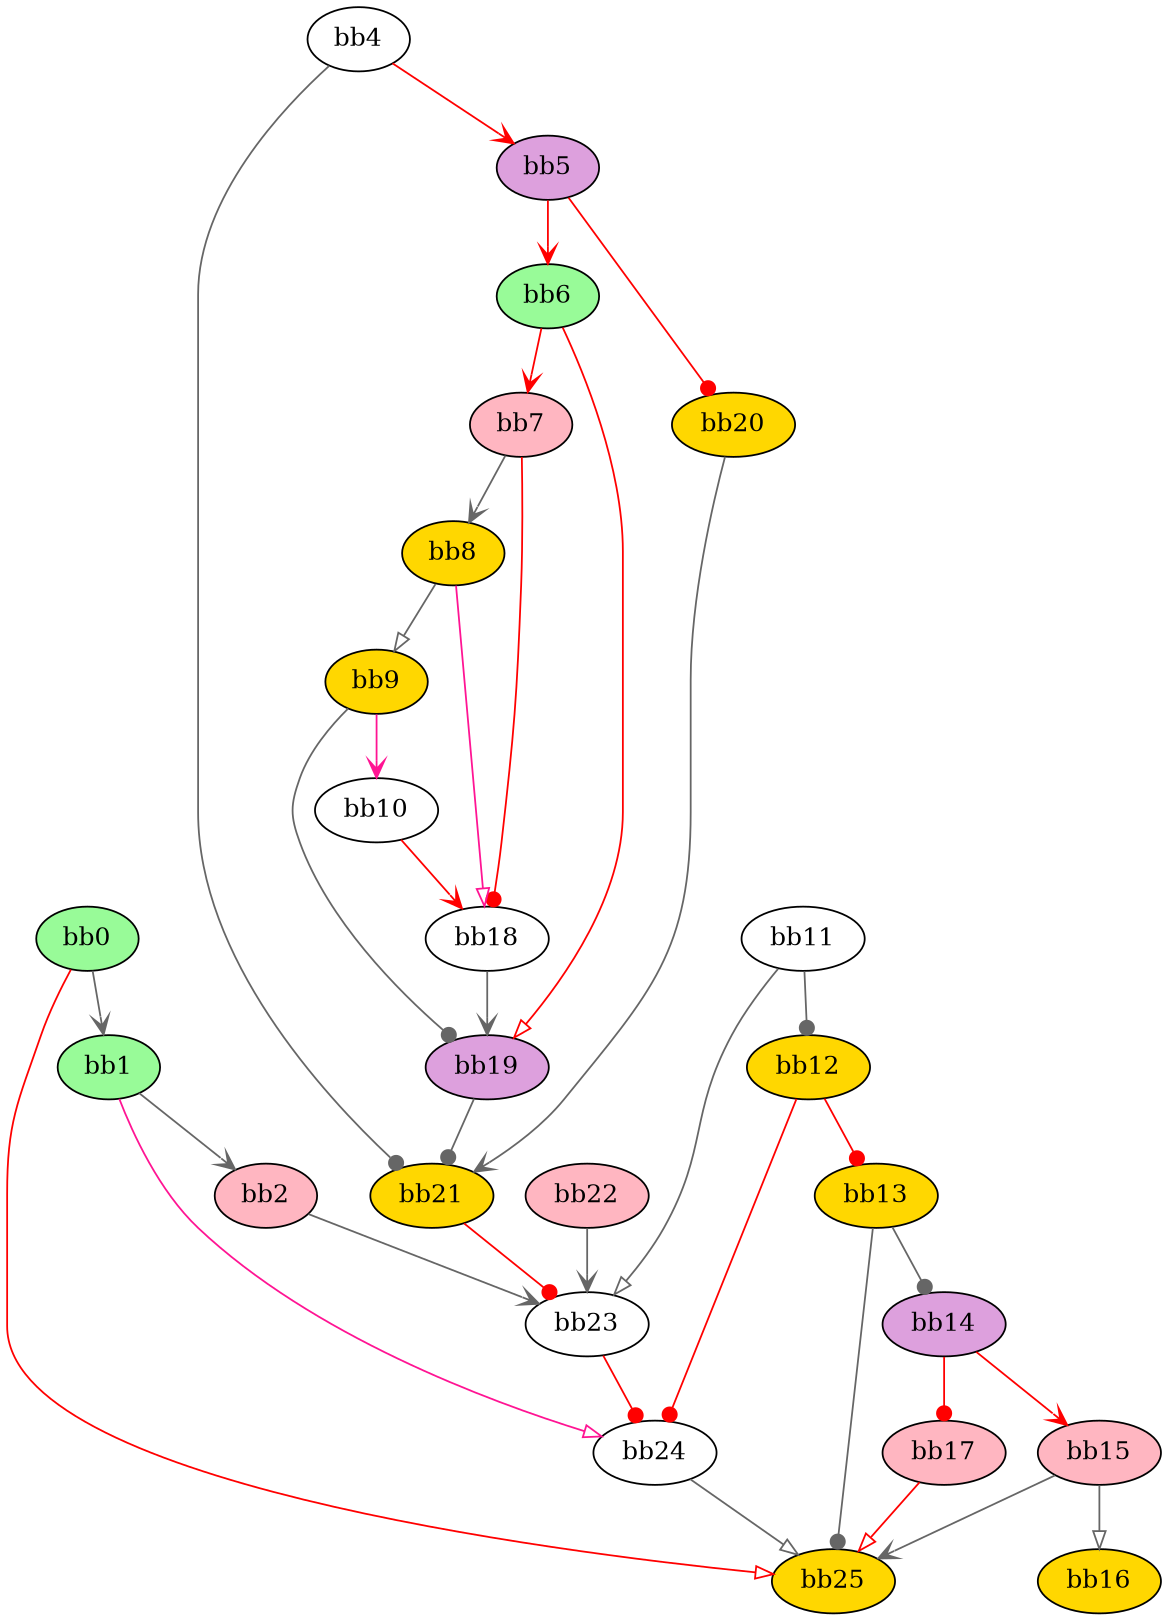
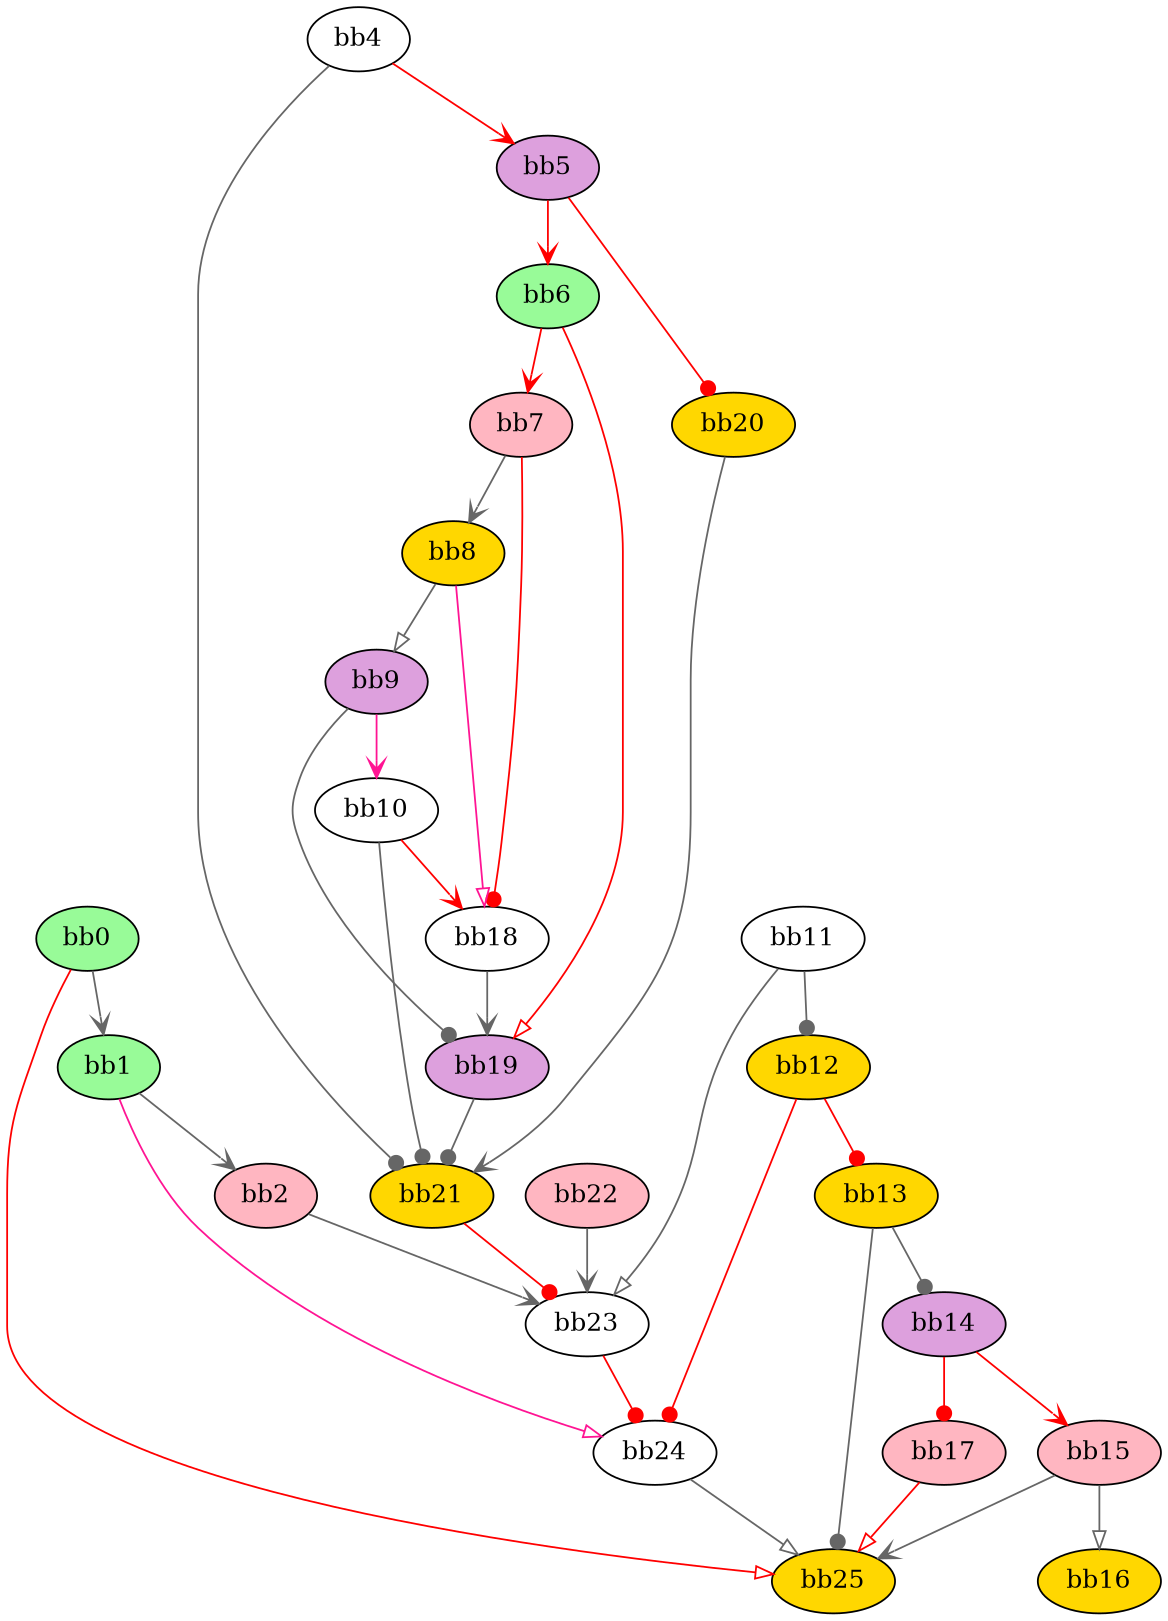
(377, 682) -> (377, 682)
none -> (396, 1004)
